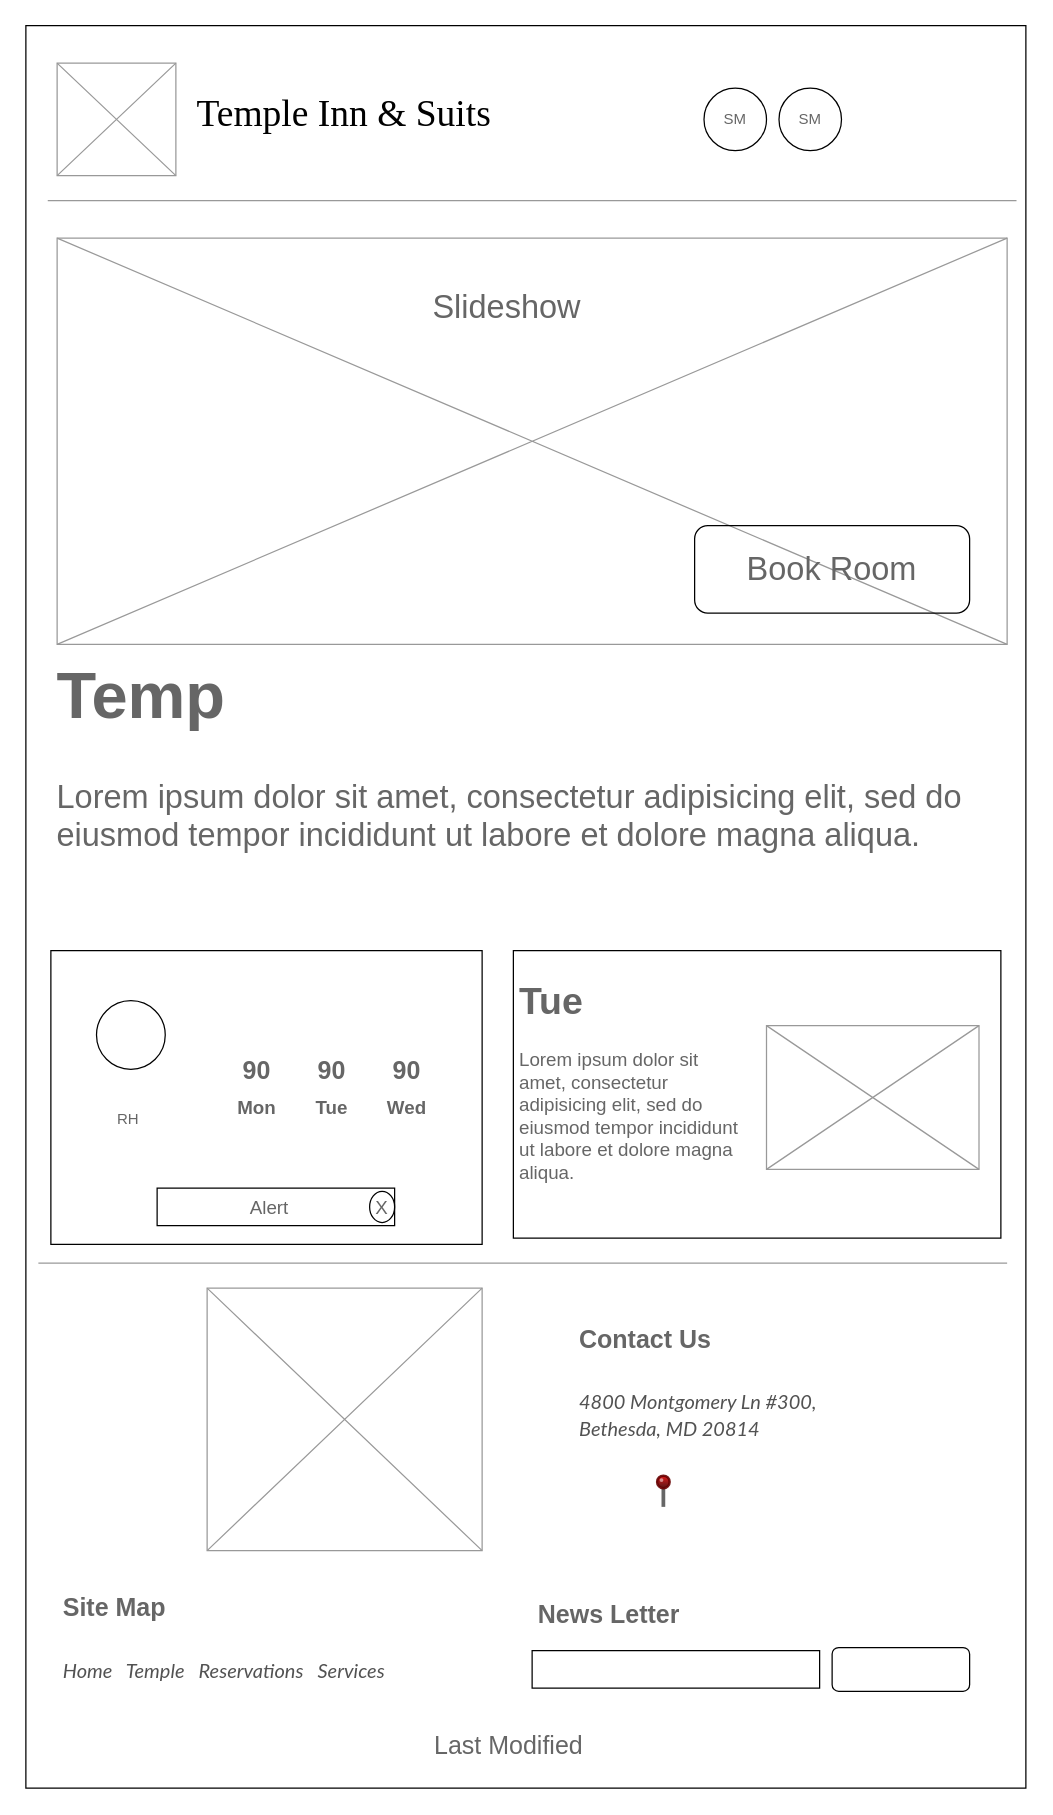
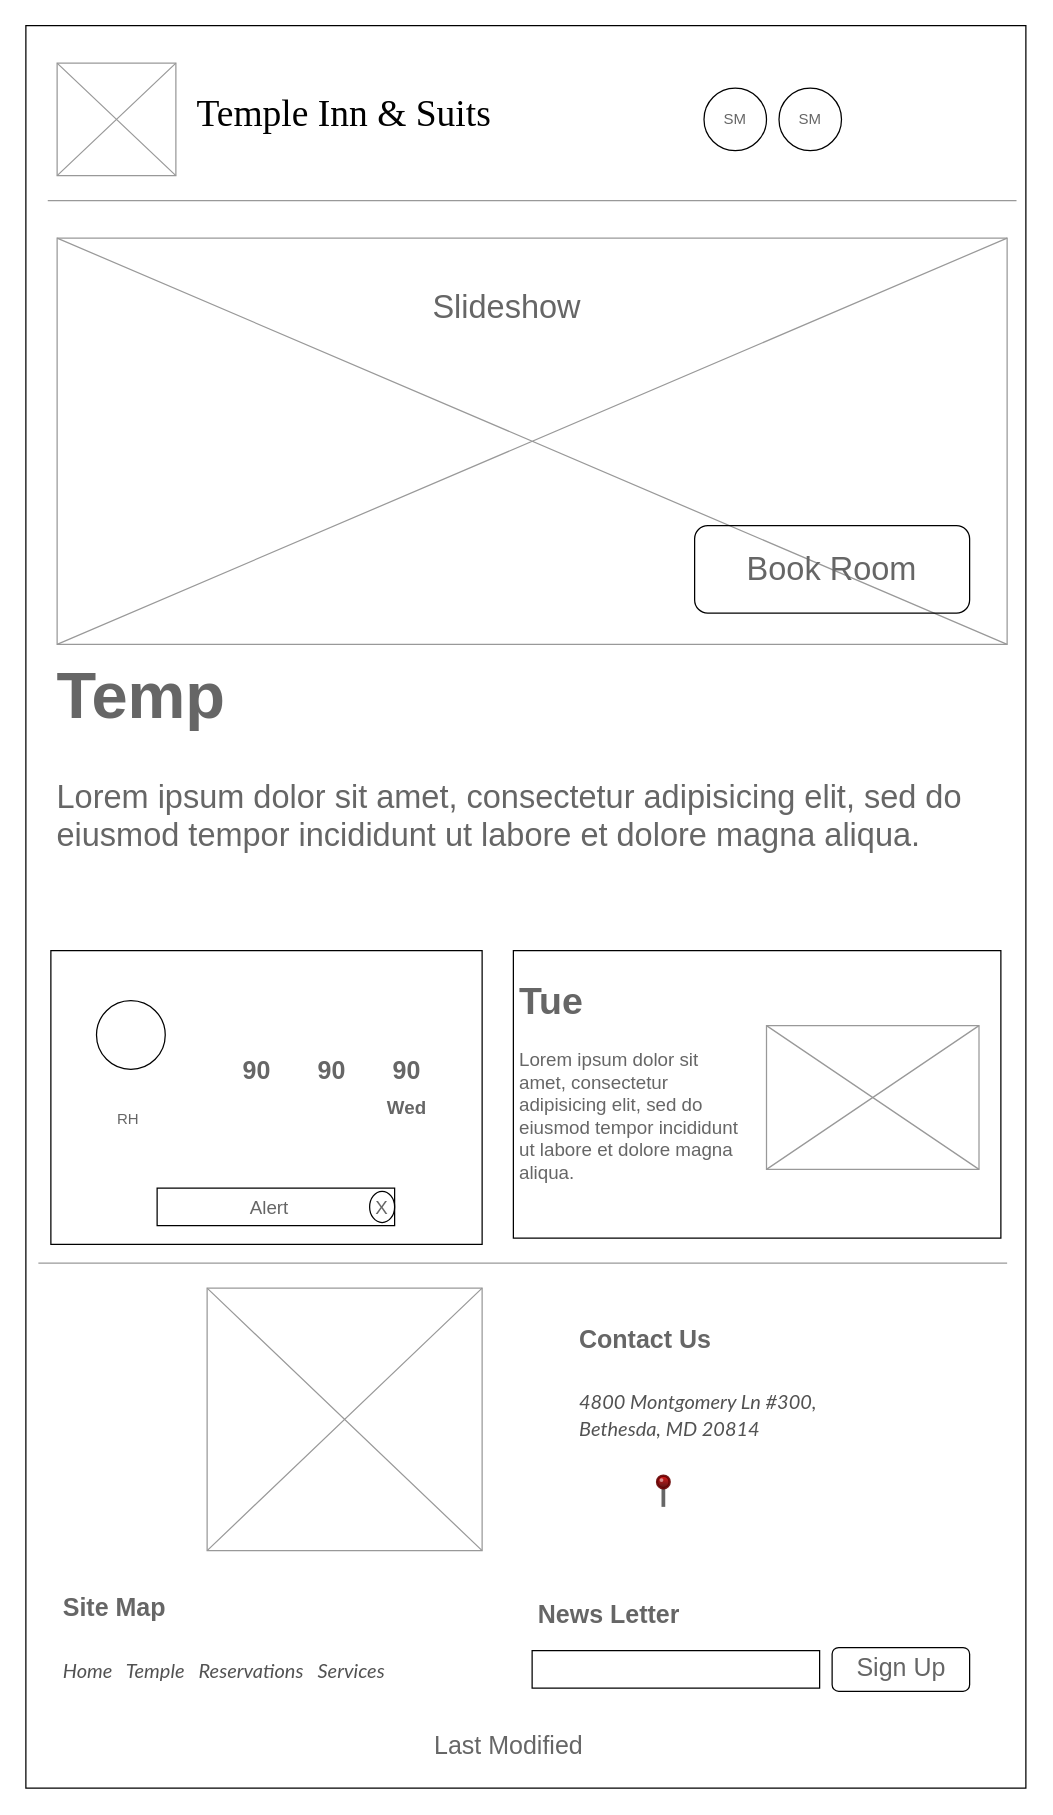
(257, 1107) -> none
(332, 1107) -> none
none -> (901, 1666)
